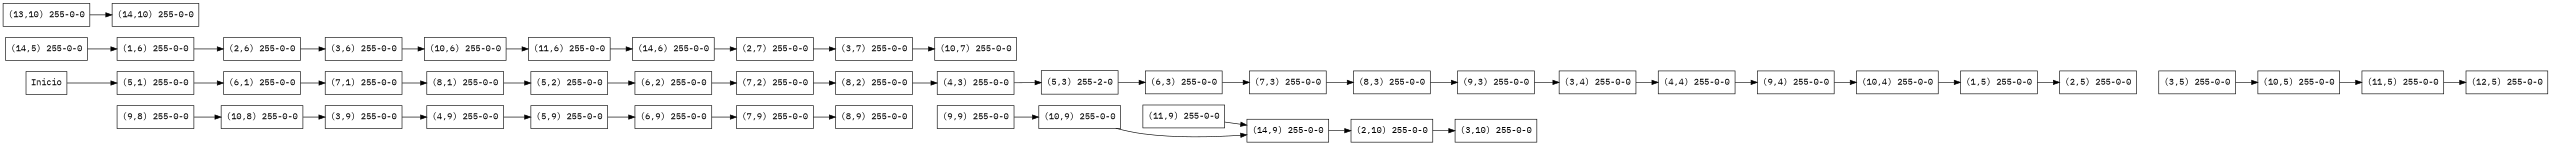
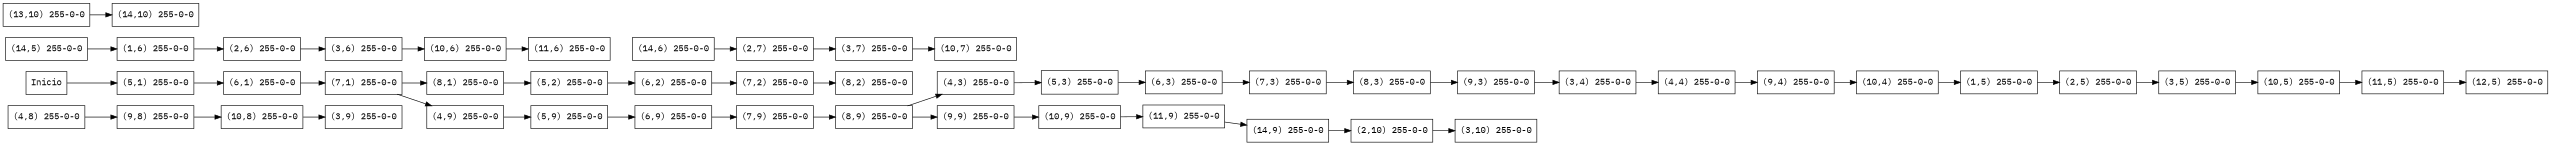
(618, 49) -> none
(1080, 82) -> (1080, 82)
none -> (2144, 82)
(922, 83) -> (922, 101)
none -> (46, 117)
(411, 117) -> (411, 99)
none -> (922, 117)
(1178, 137) -> (1129, 117)
